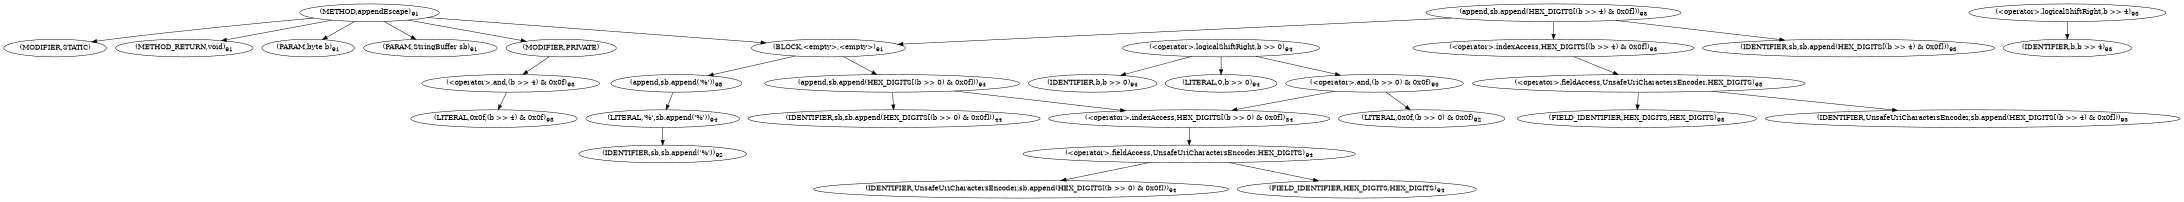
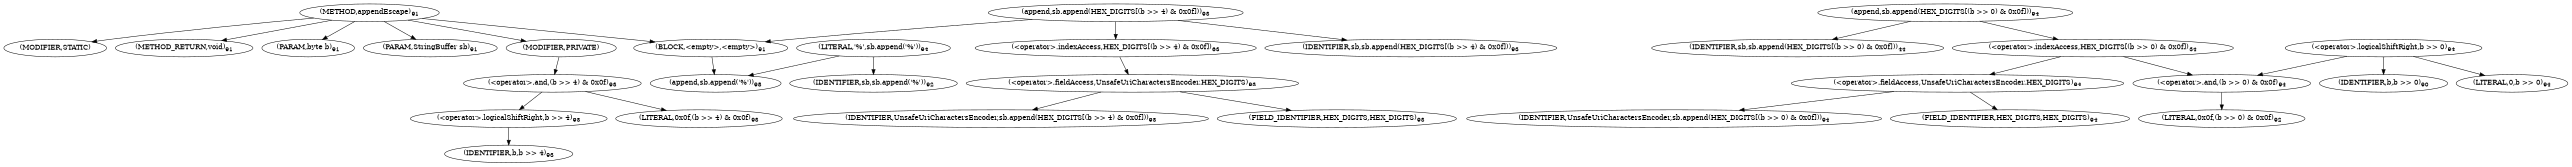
(1654, 47) -> (1216, 47)
(858, 64) -> none
(1134, 83) -> (2425, 83)
none -> (533, 99)
(670, 99) -> (796, 65)
(1286, 100) -> (2155, 65)
